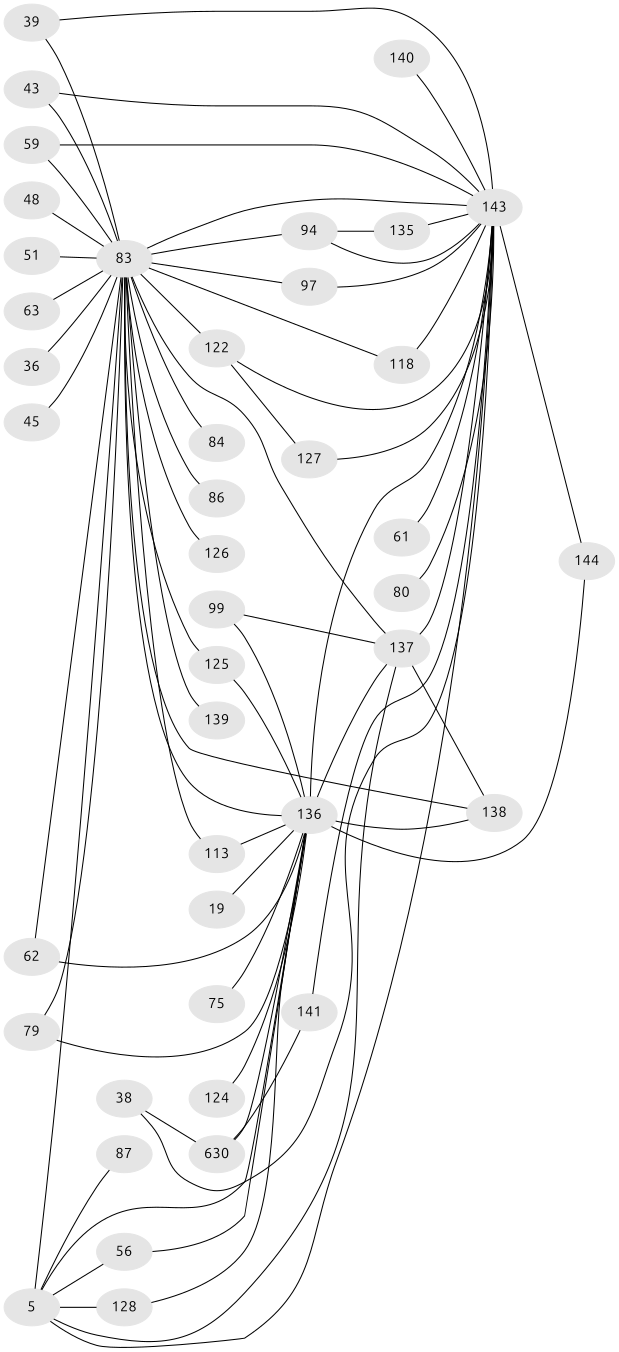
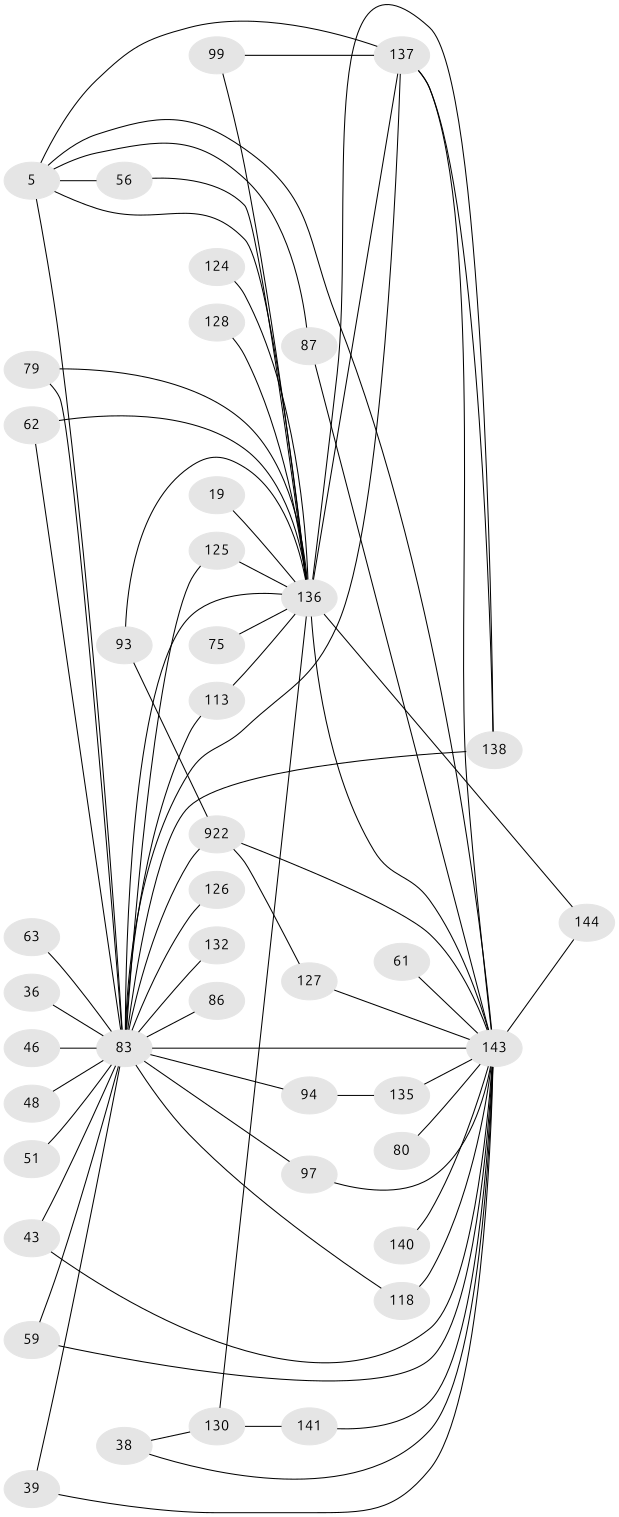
(410, 263) -> (398, 681)
(217, 348) -> (217, 834)
(32, 422) -> (32, 1048)
(217, 443) -> none
none -> (124, 645)
(217, 720) -> (217, 945)
(217, 1154) -> (217, 1426)
(78, 1307) -> none
